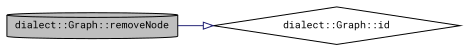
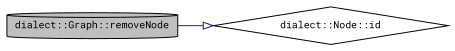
(337, 26) -> (331, 26)
